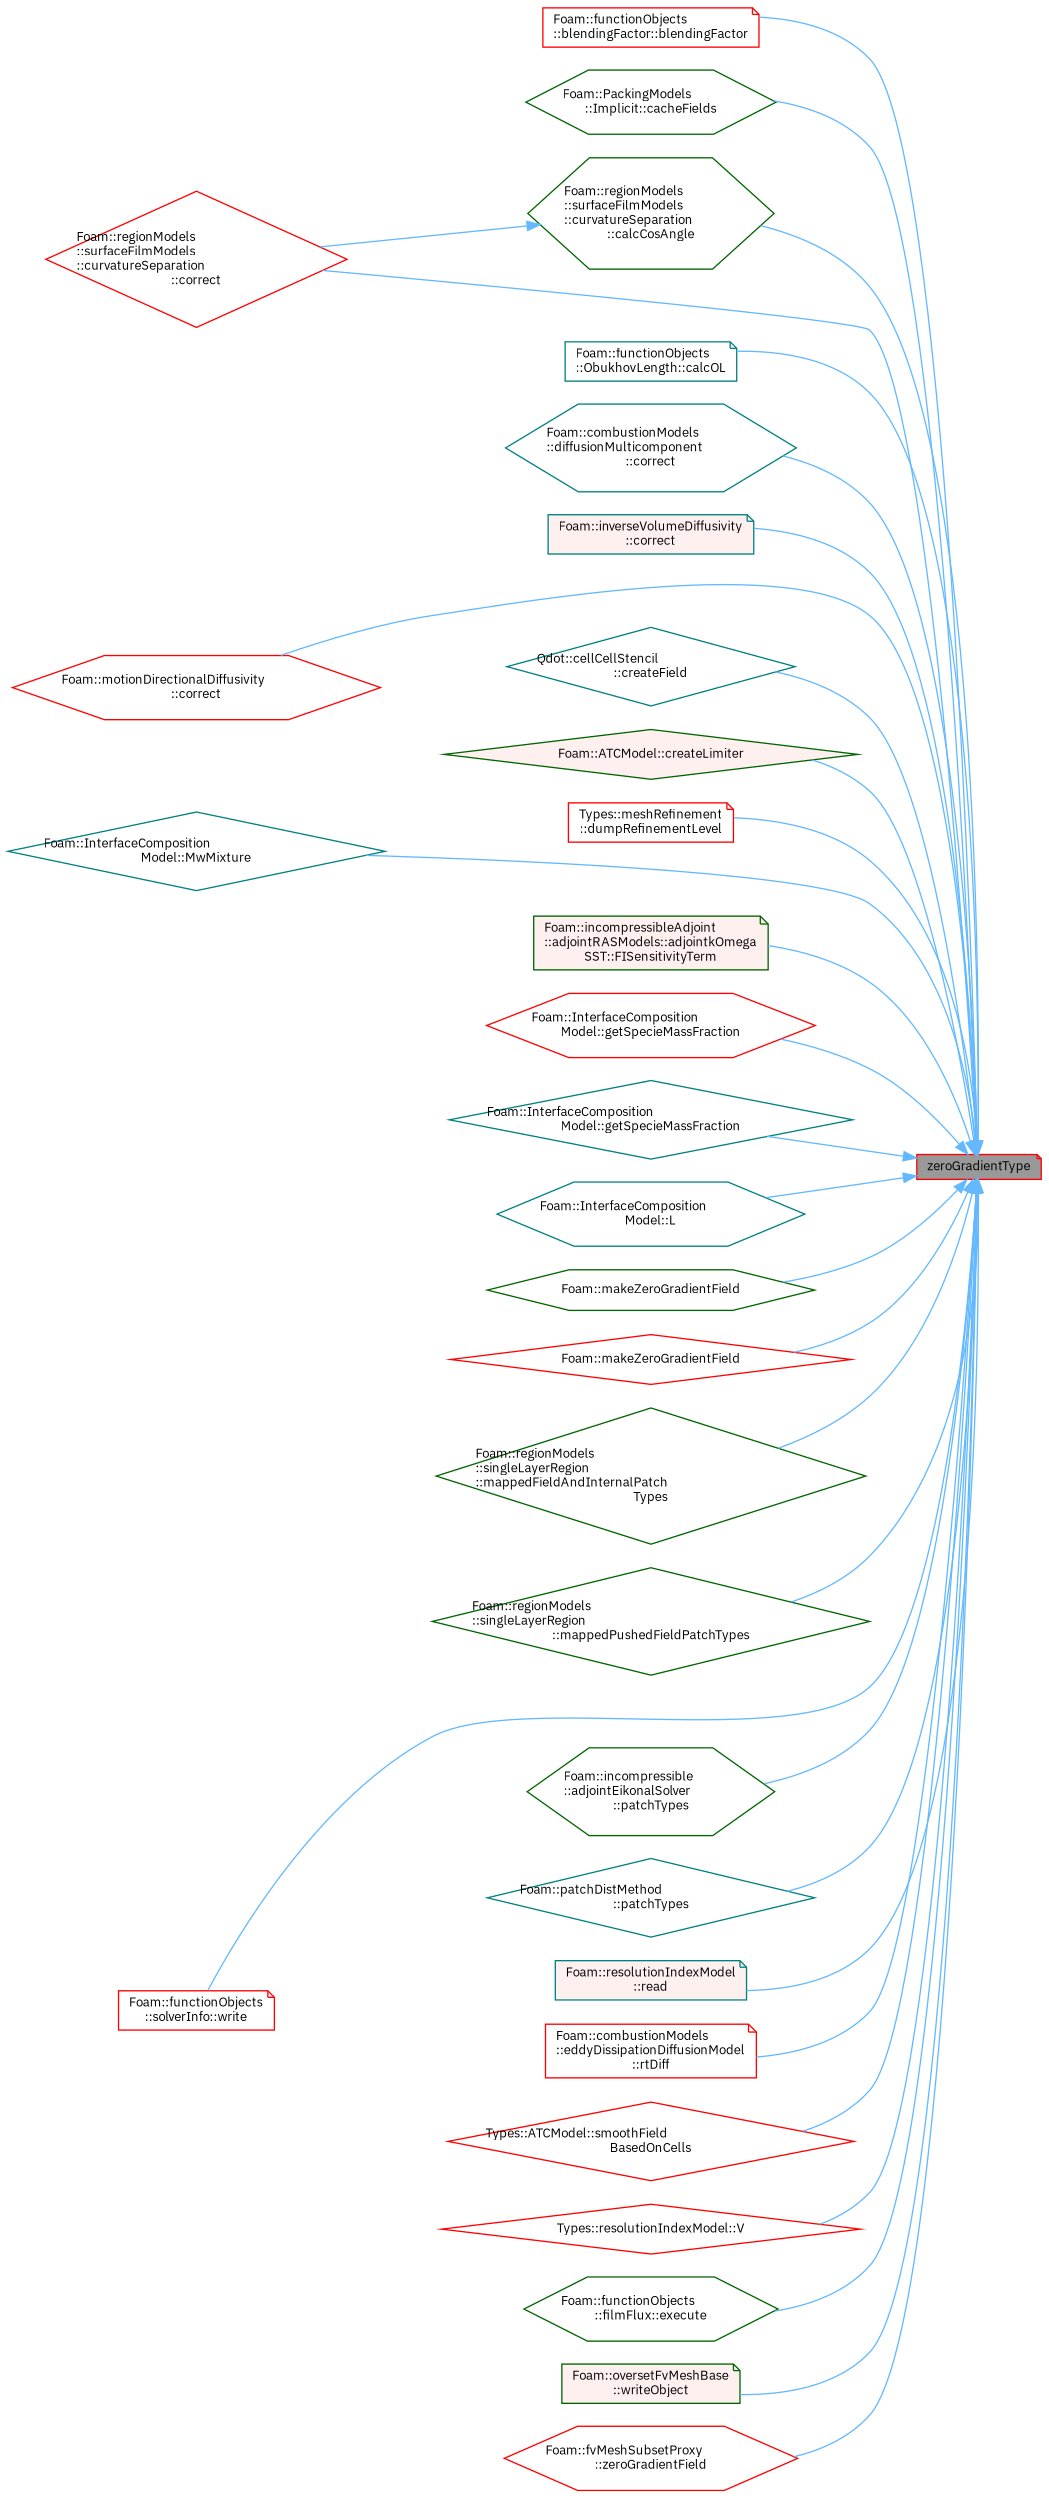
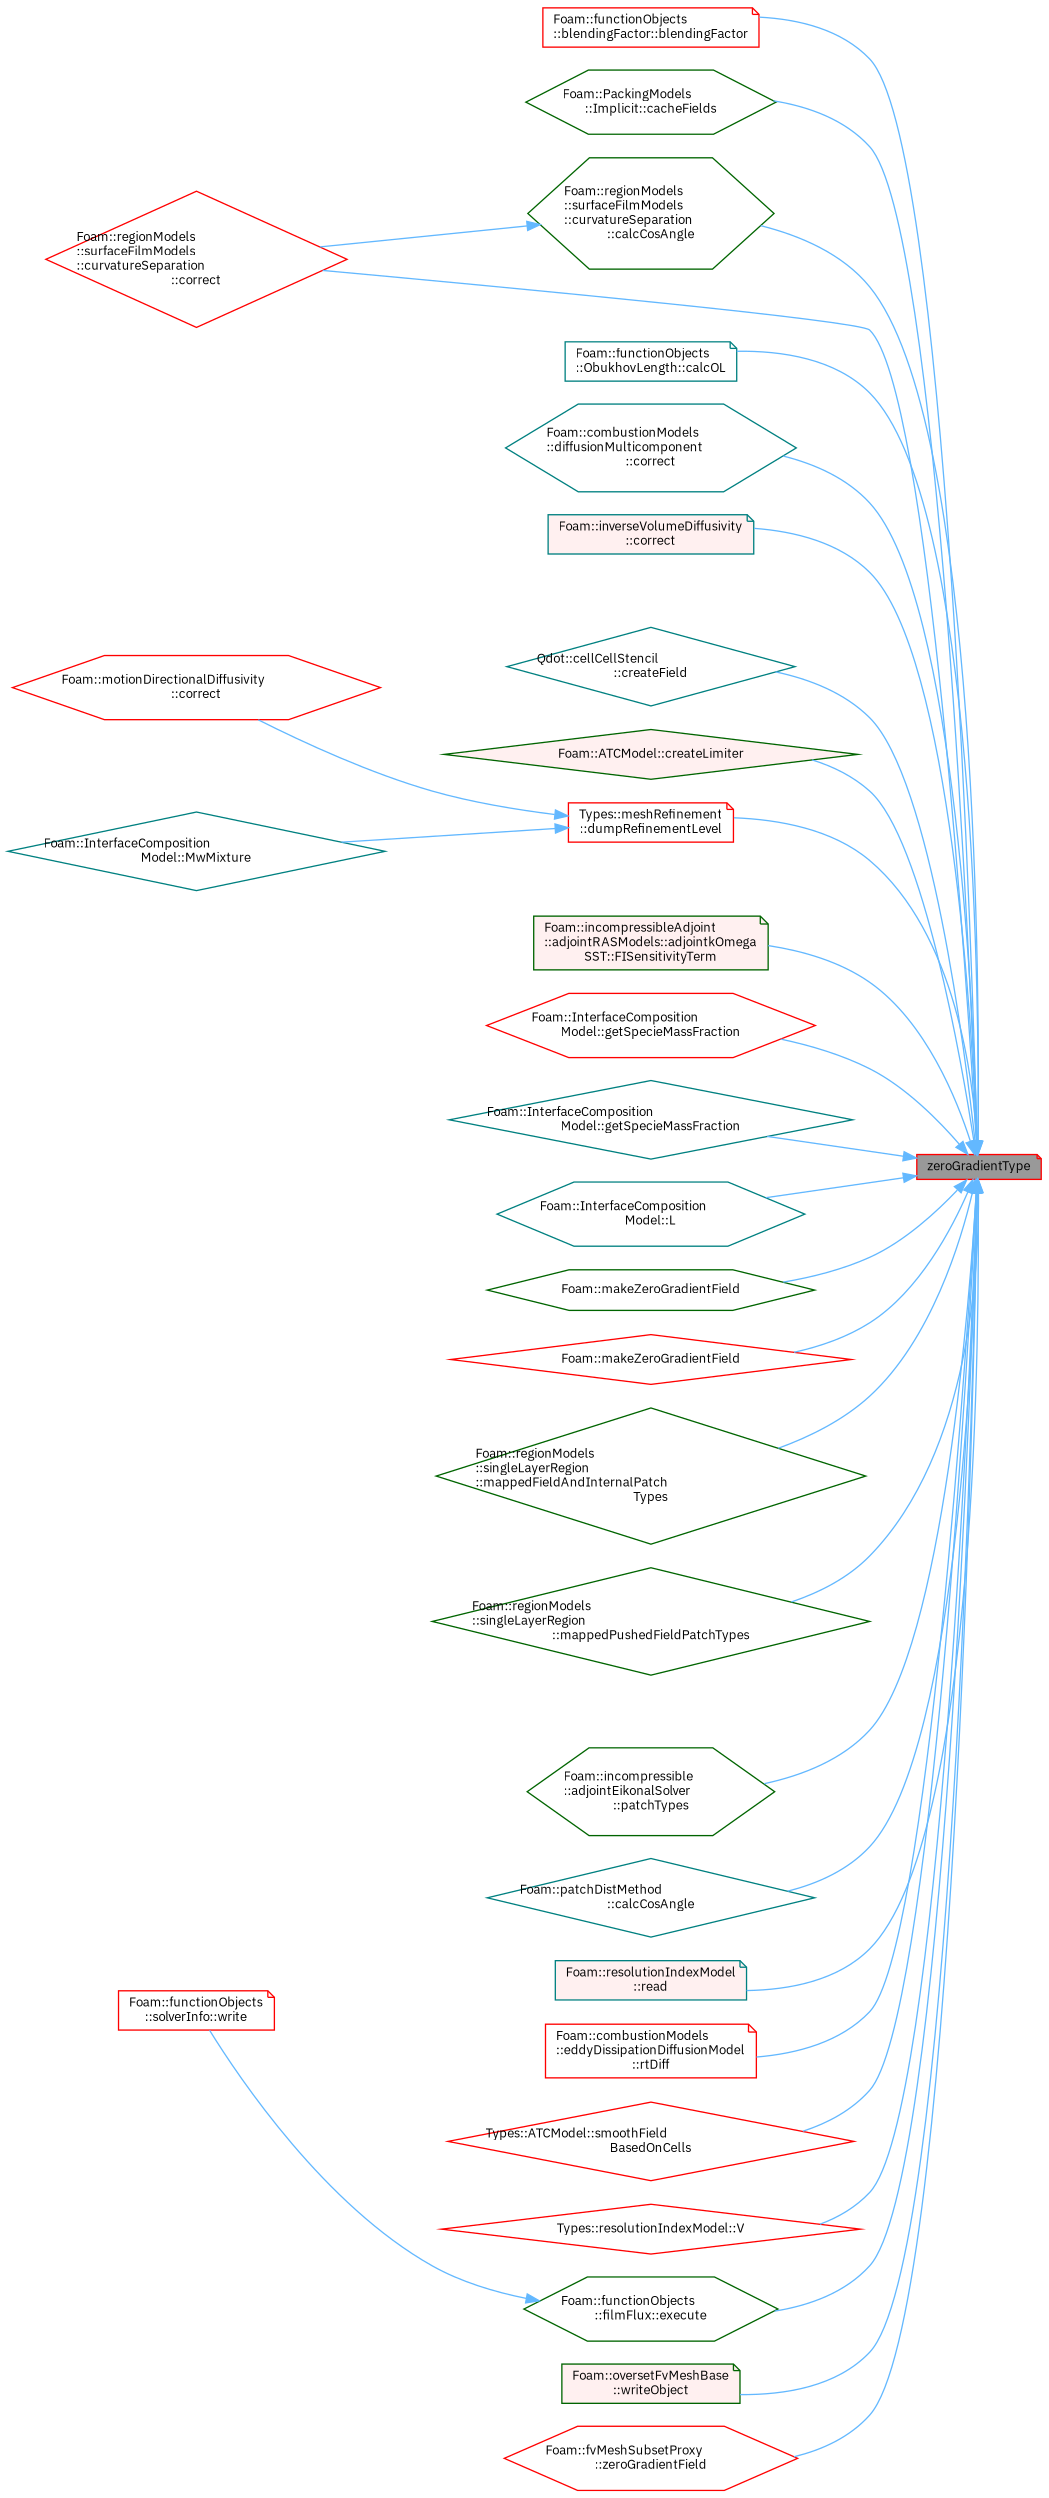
(844, 603) -> (402, 781)
(752, 879) -> (448, 835)
(737, 1719) -> (342, 2197)
(651, 1898) -> (651, 1898)
